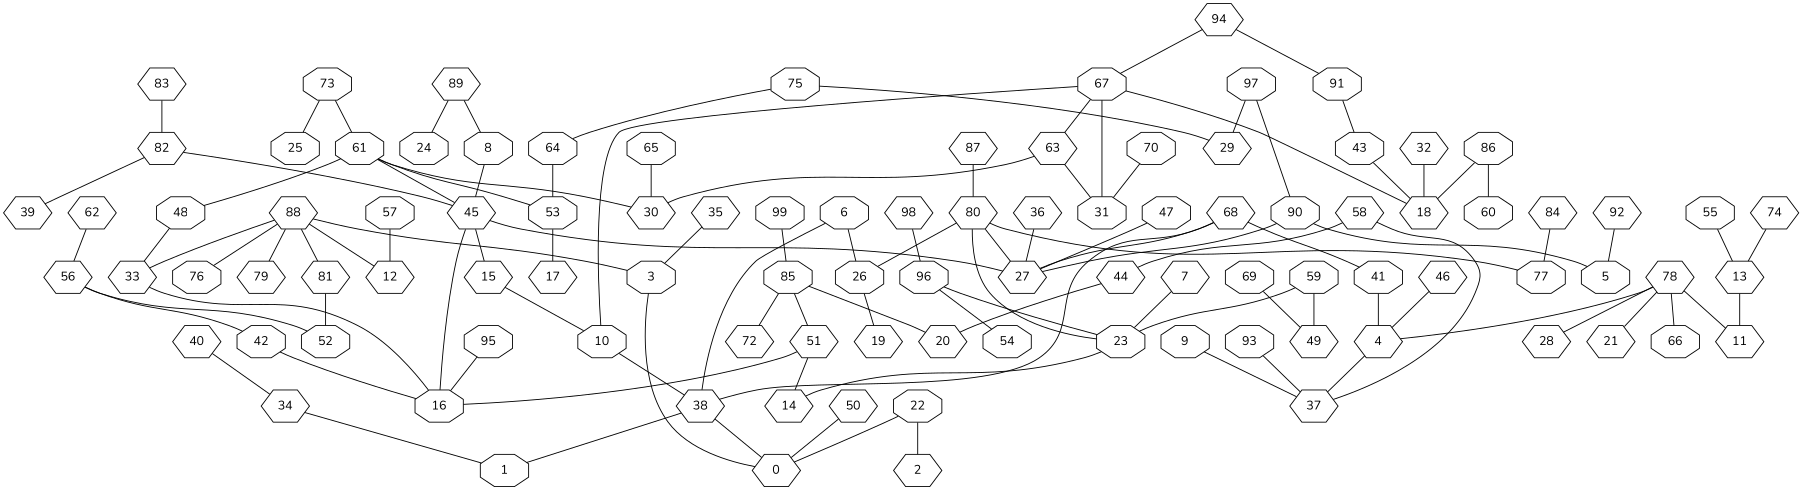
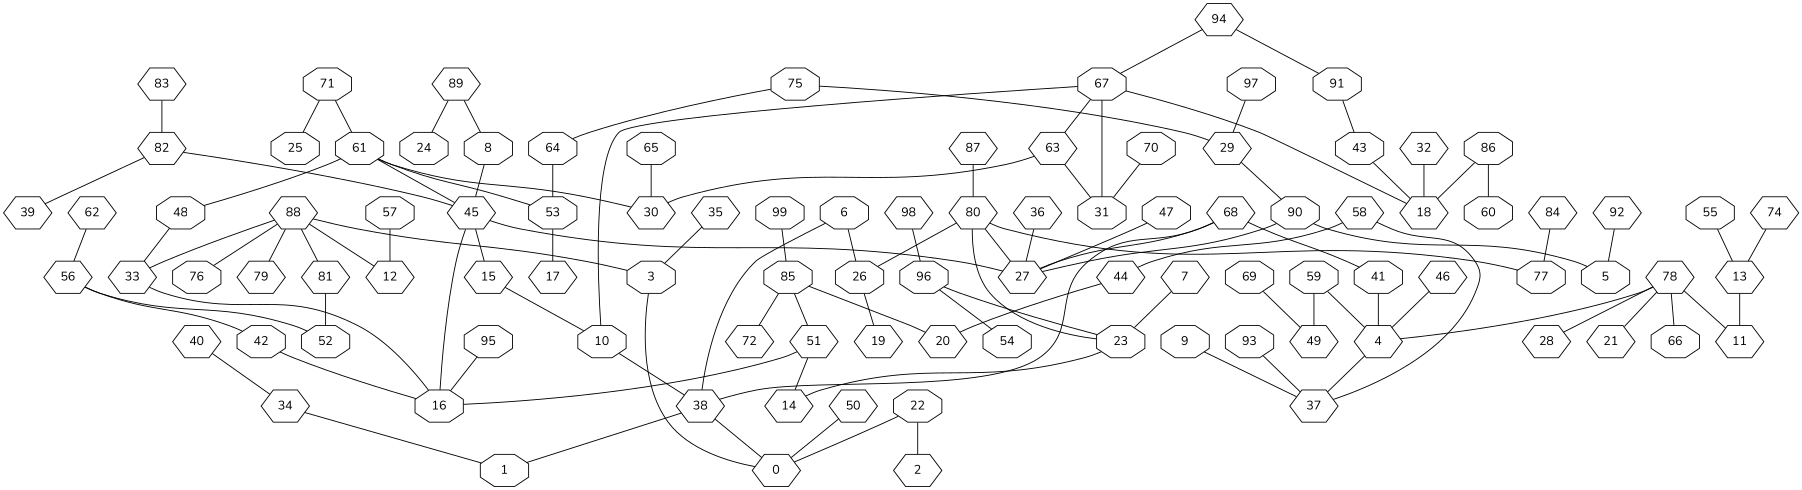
(327, 84) -> (327, 84)
(1273, 148) -> (1261, 181)
(1217, 309) -> (1346, 310)
